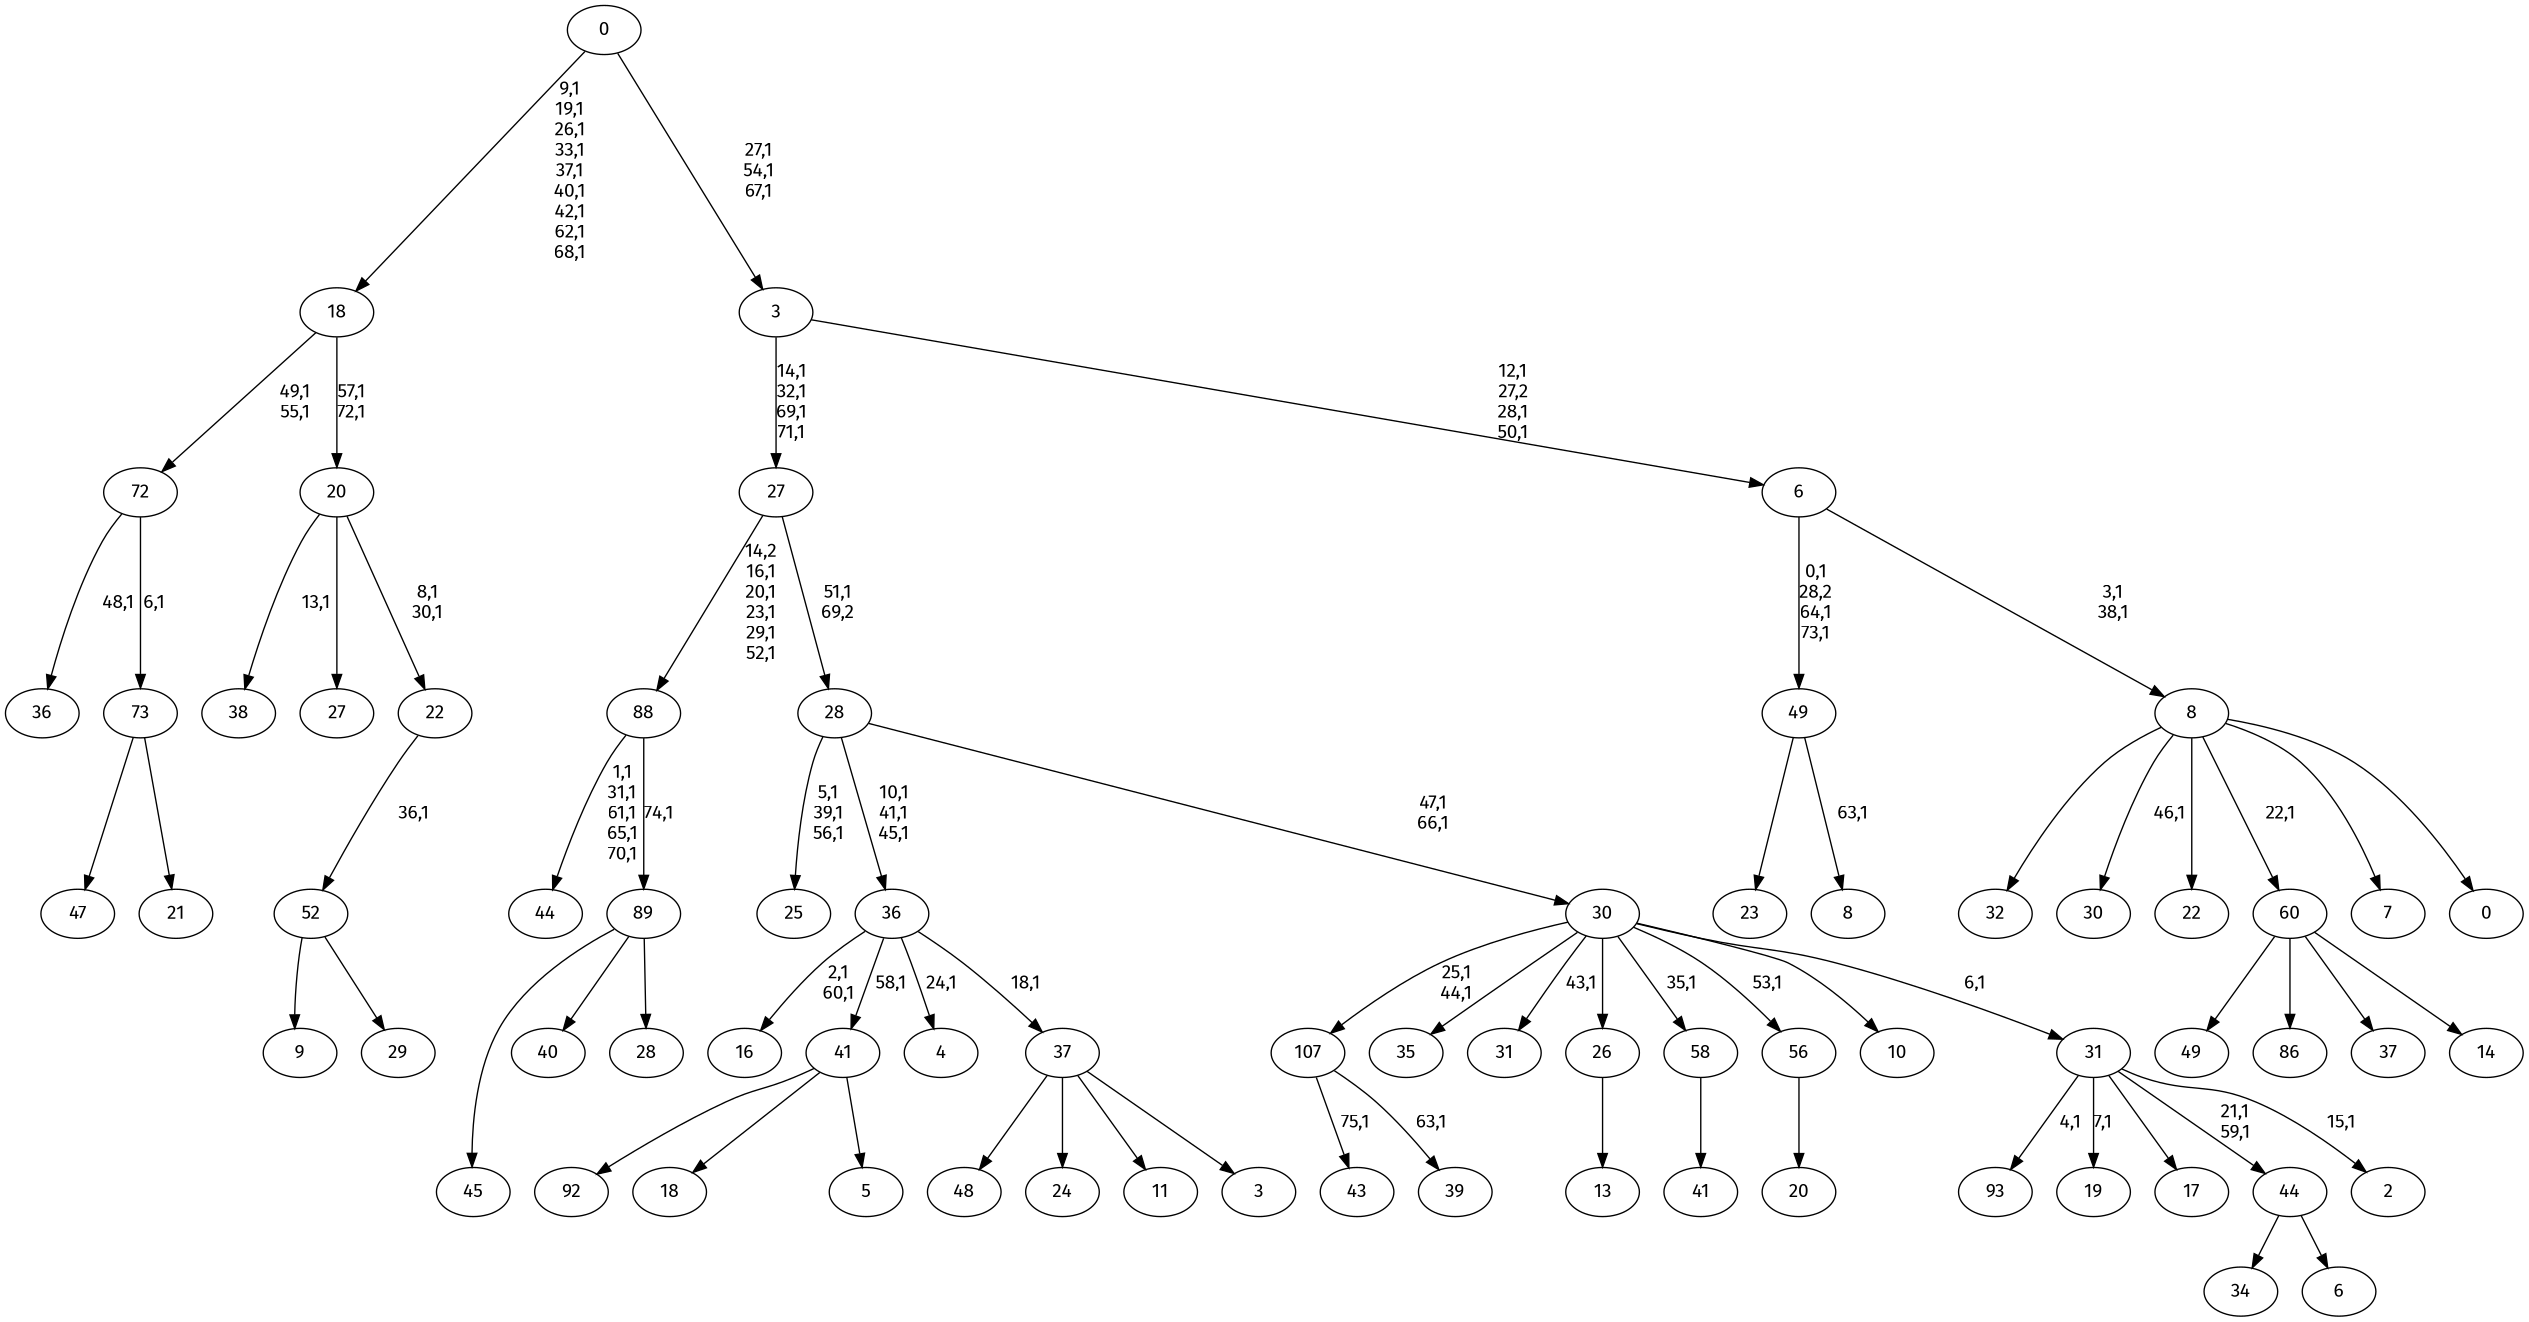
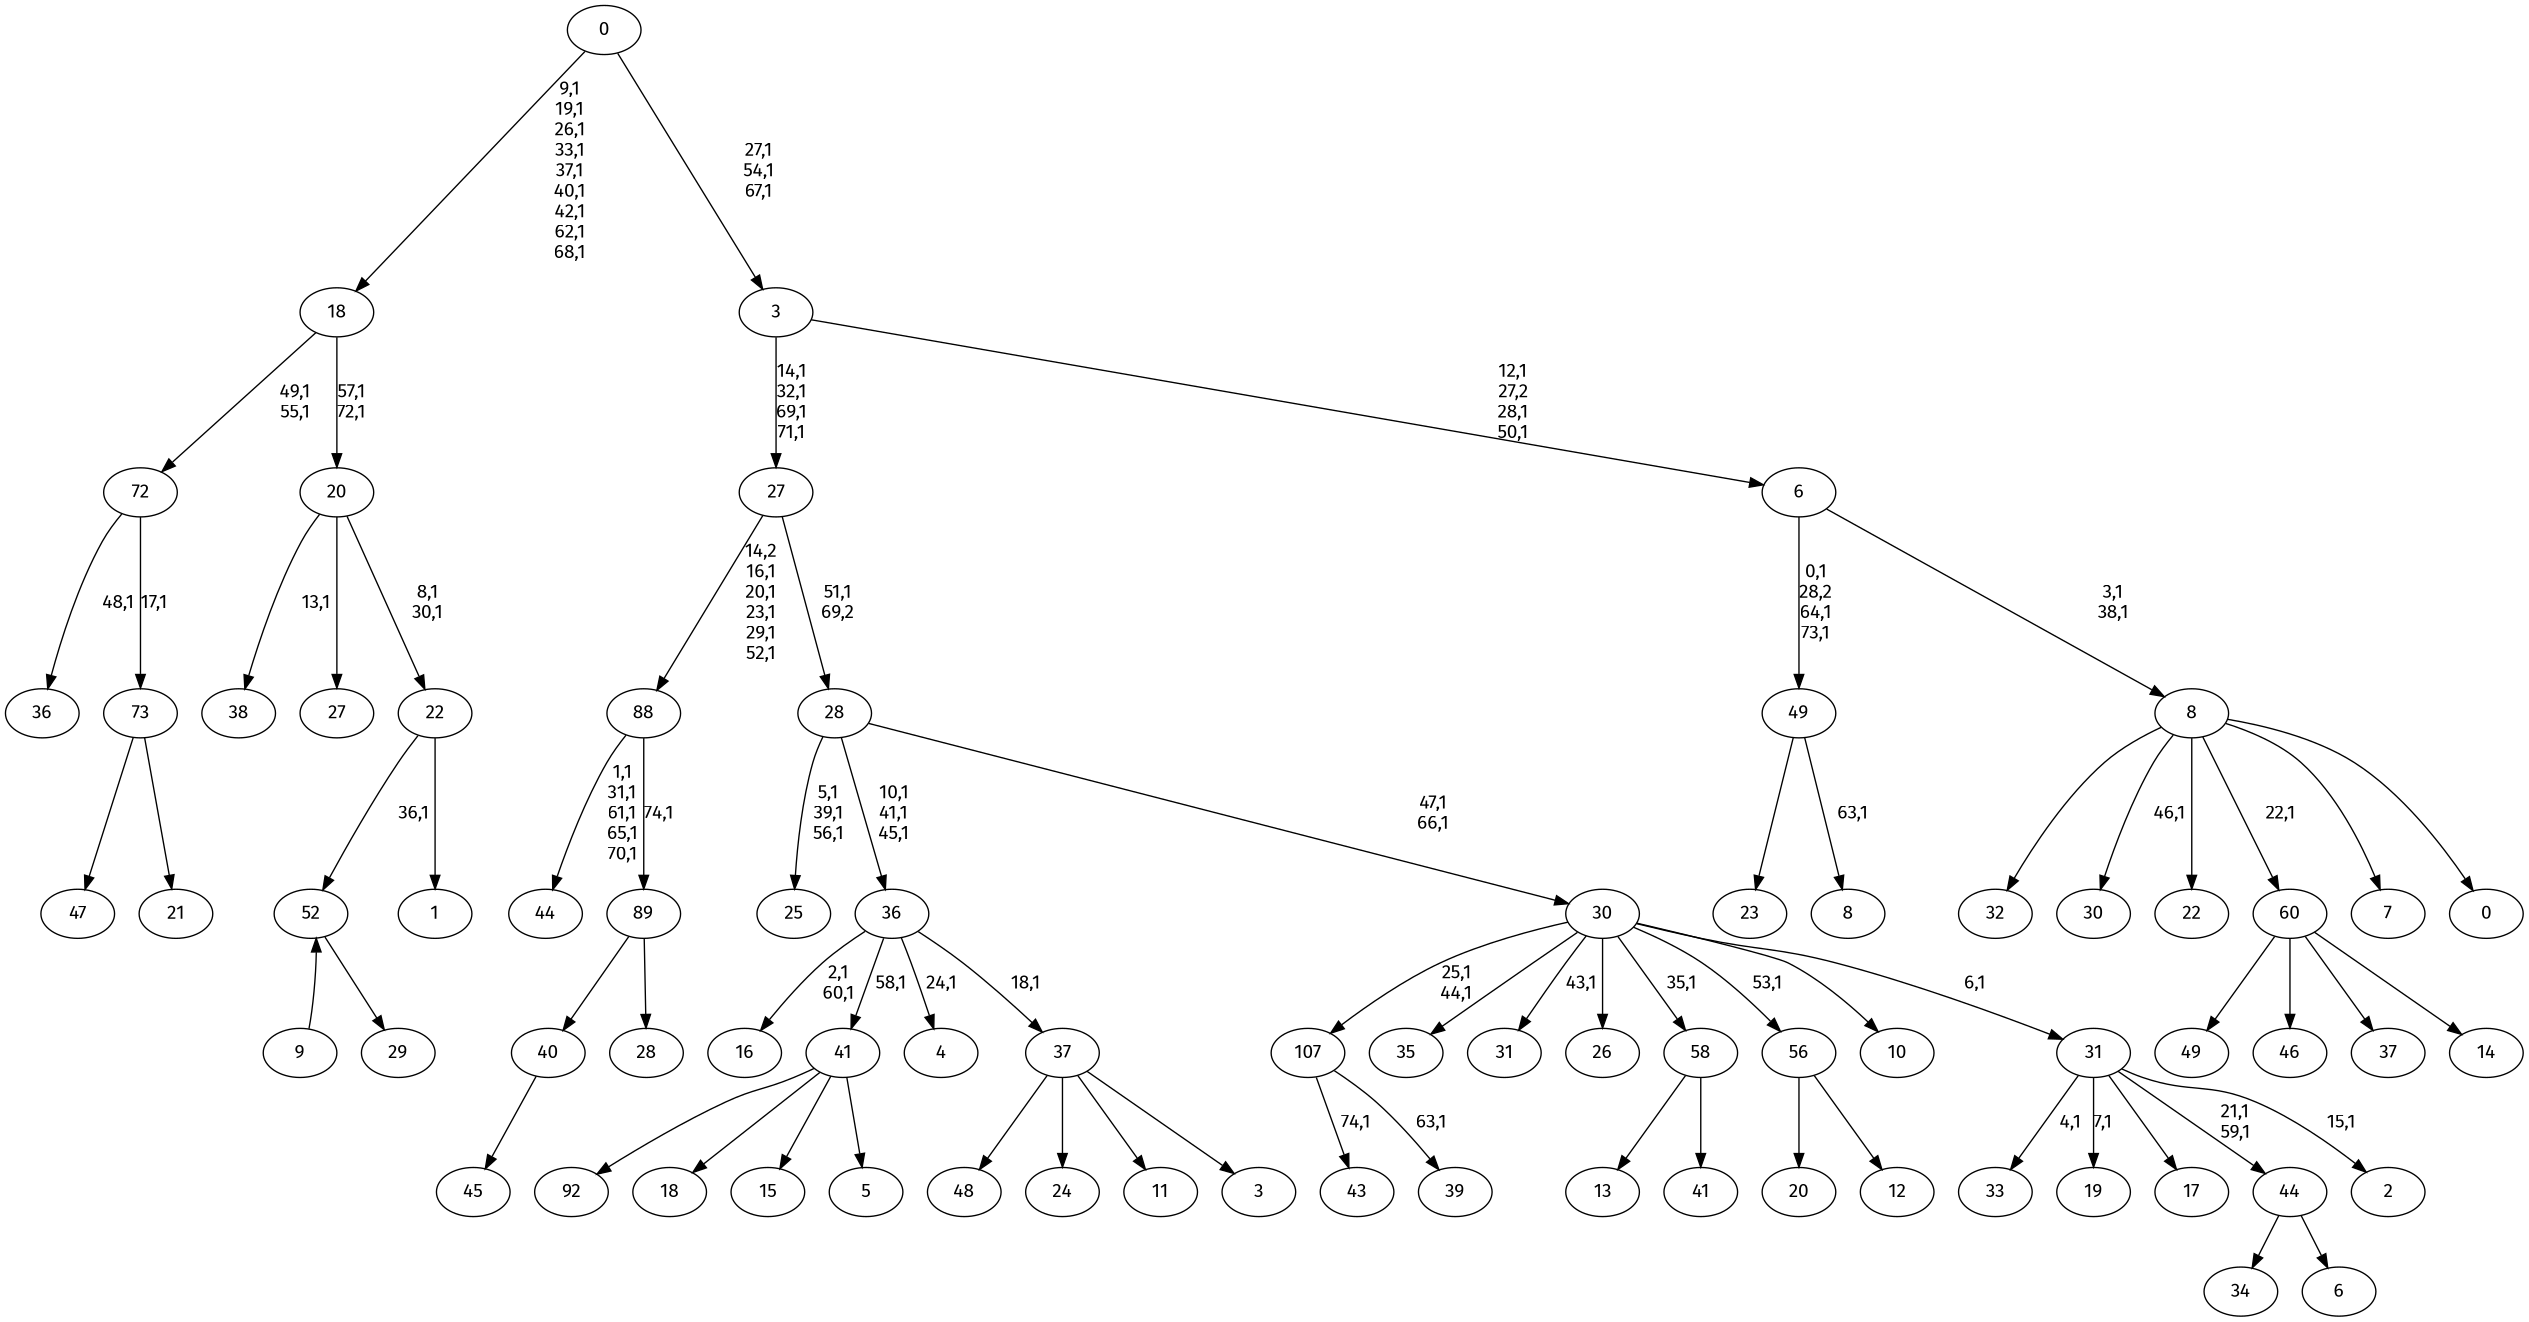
(154, 603) -> (154, 603)
none -> (435, 914)
(297, 976) -> (314, 991)
(506, 1018) -> (514, 1116)
(2290, 1053) -> (2290, 1053)
(1603, 1116) -> (1656, 1117)
(1356, 1122) -> (1356, 1122)
none -> (768, 1192)
none -> (1897, 1192)
(1995, 1192) -> (1995, 1192)
